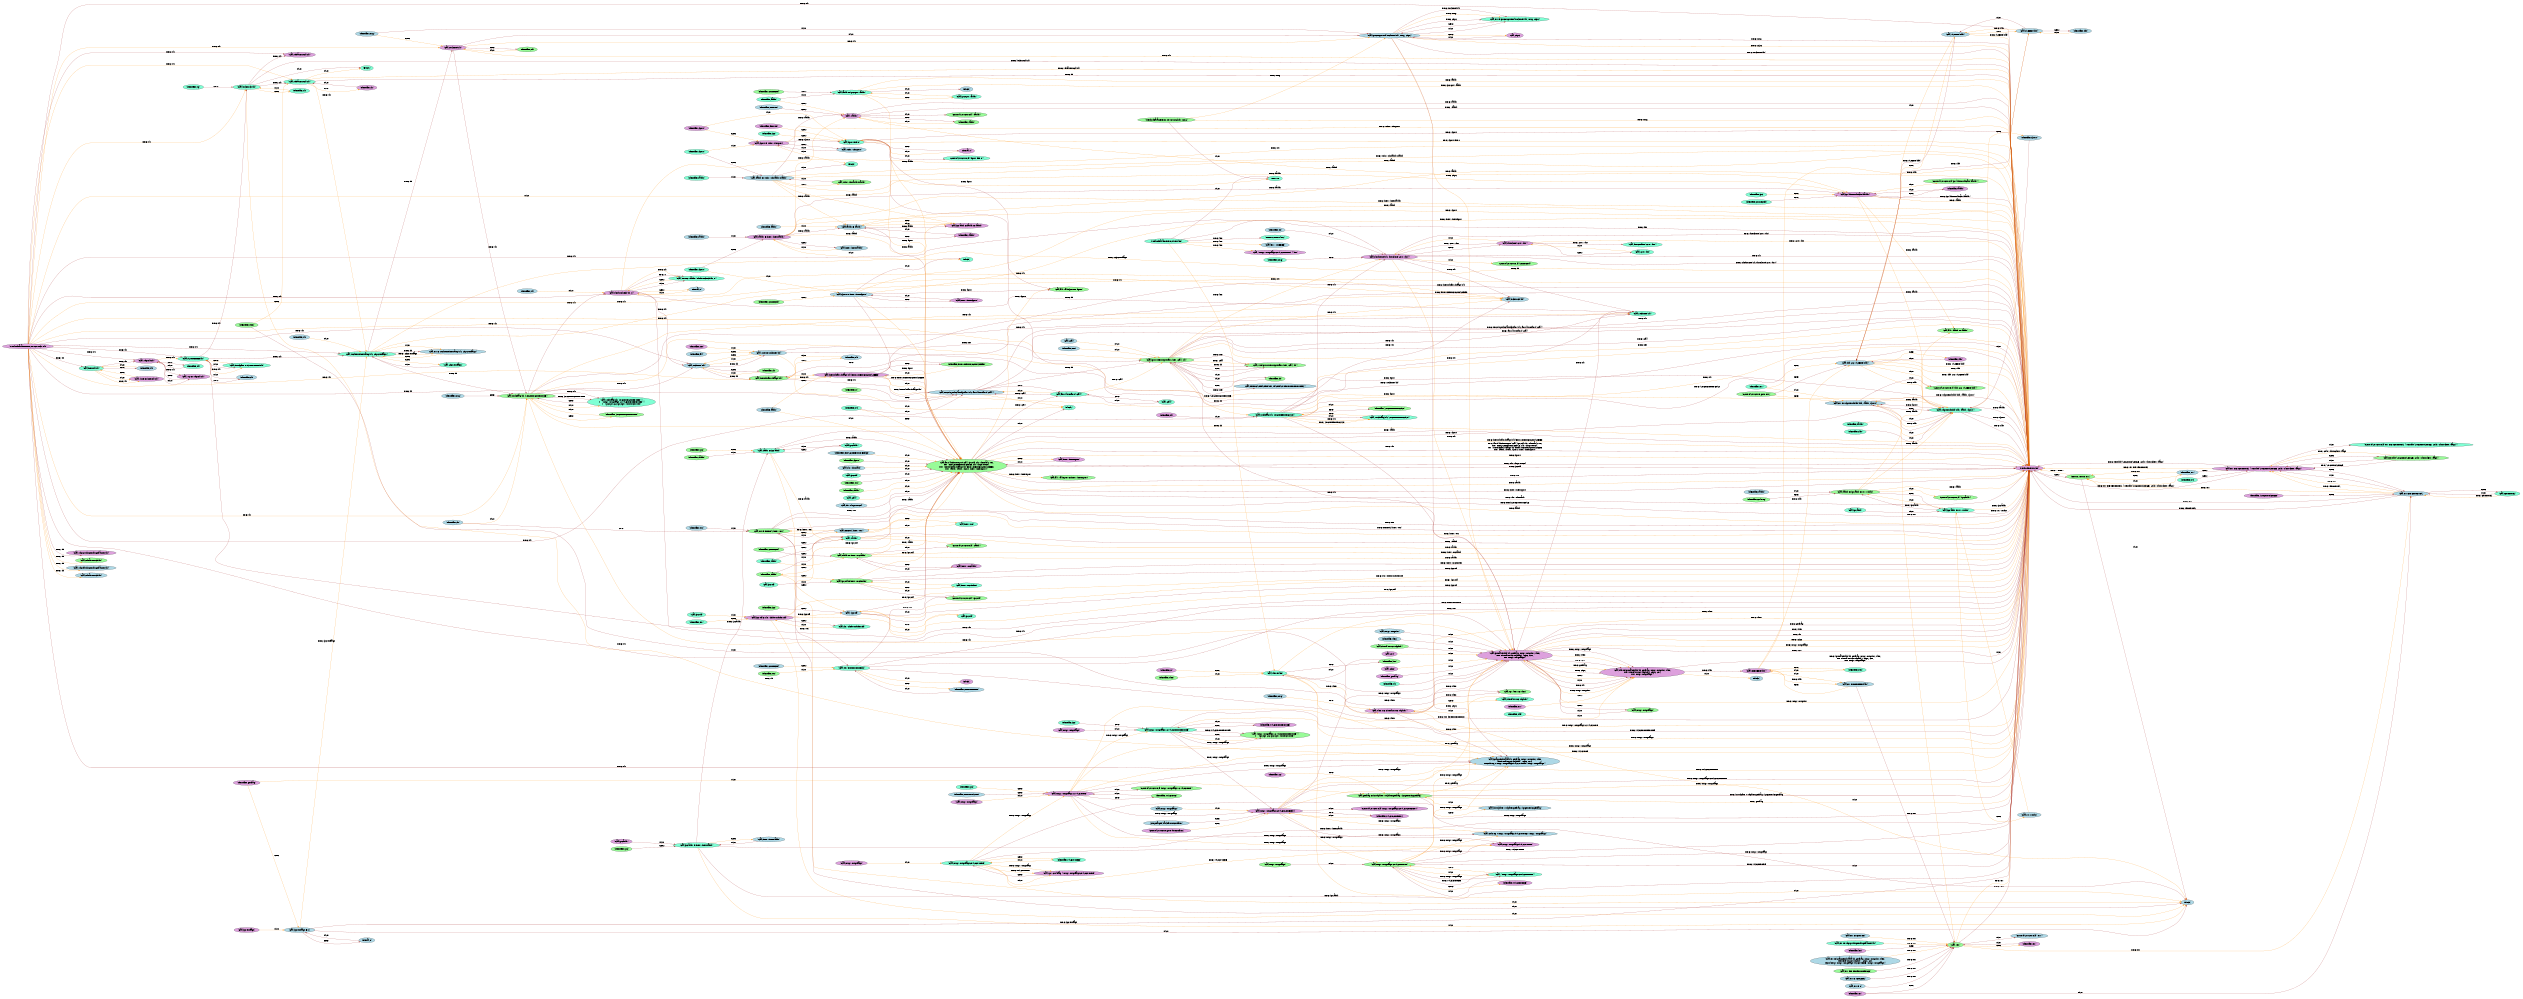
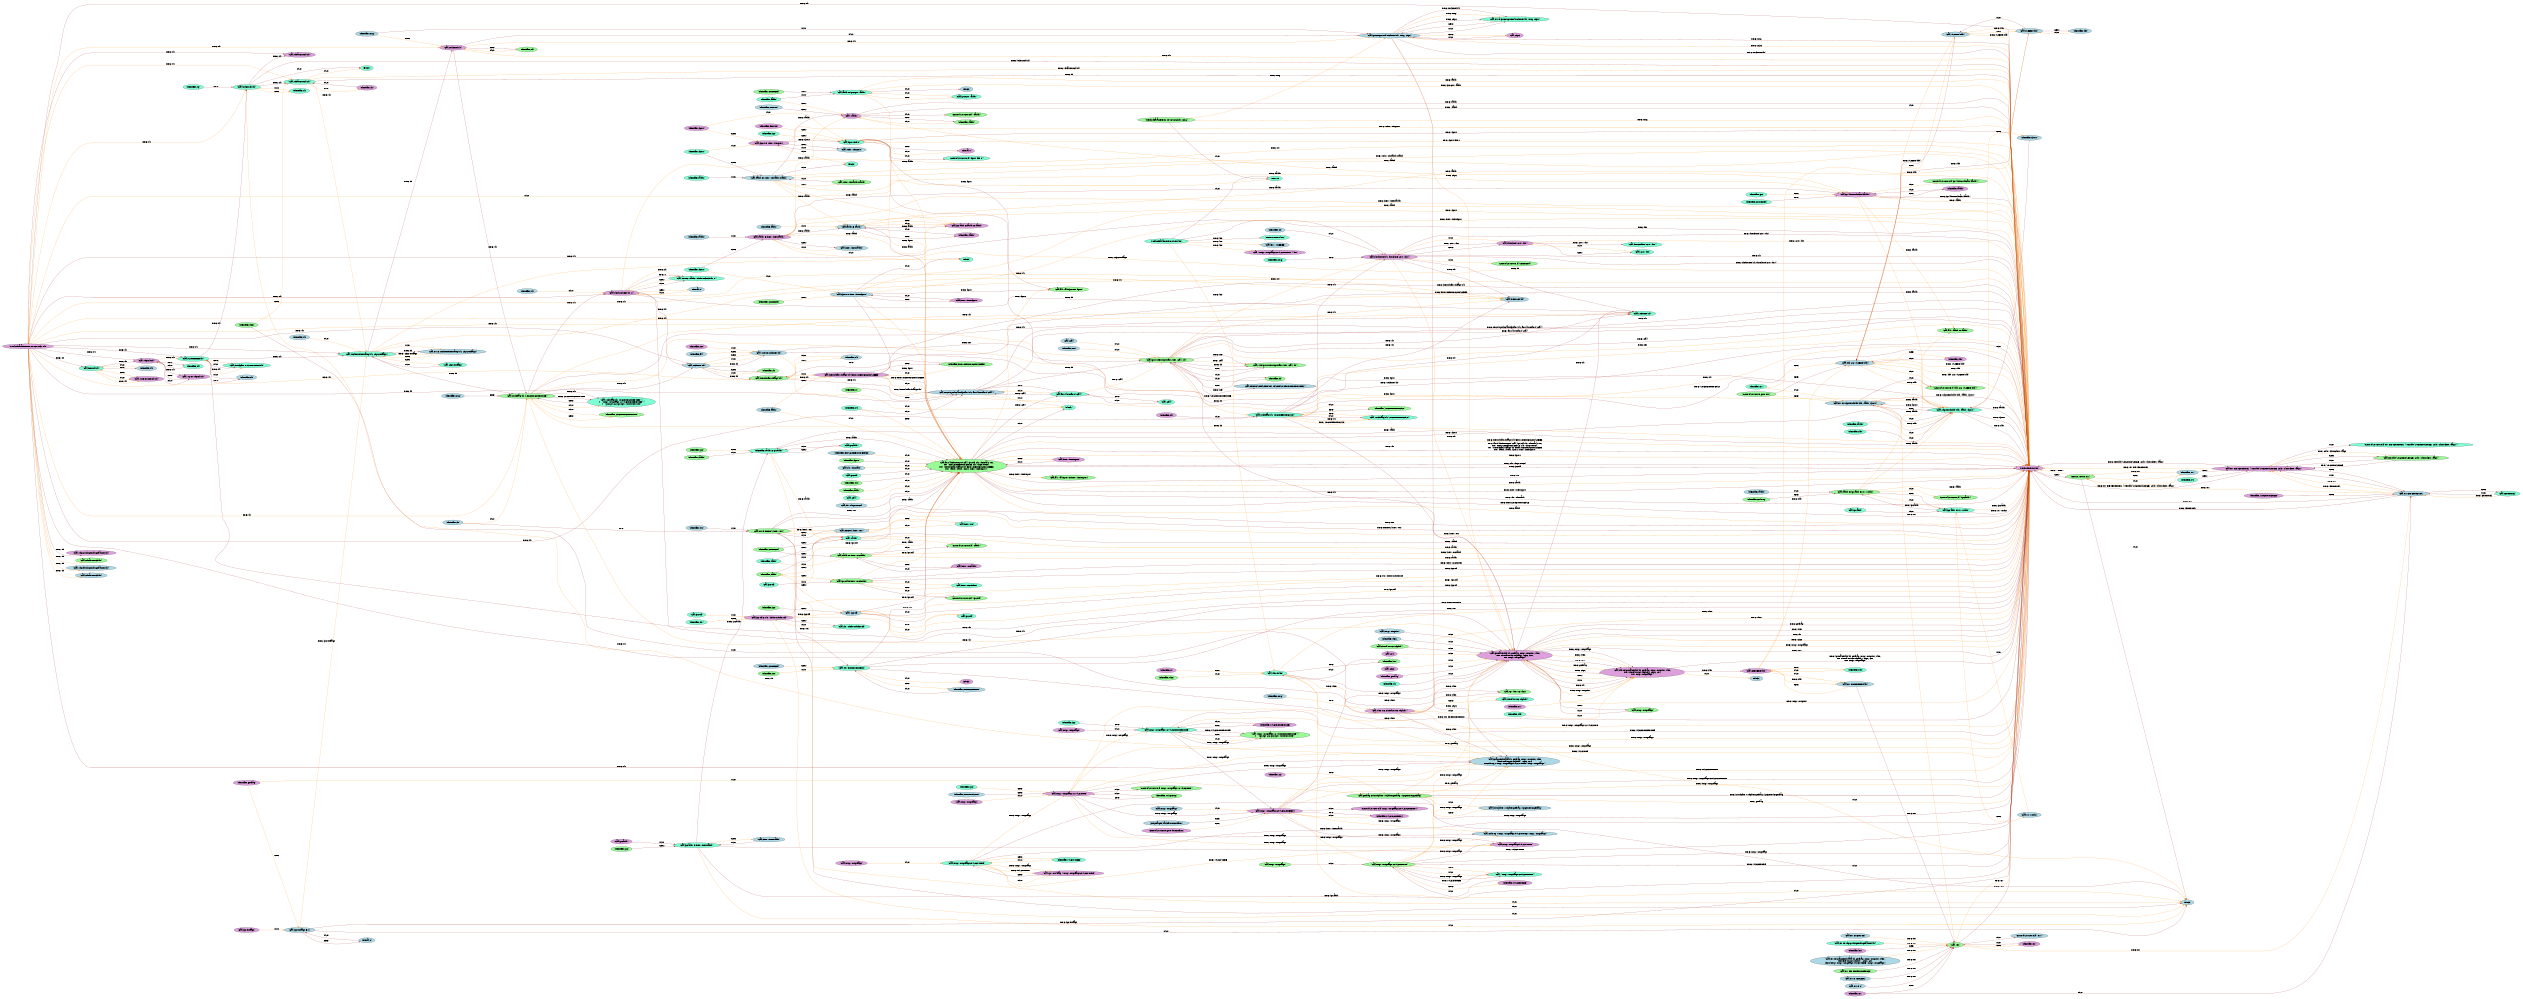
(769, 451) -> (769, 451)
(967, 690) -> (967, 690)
